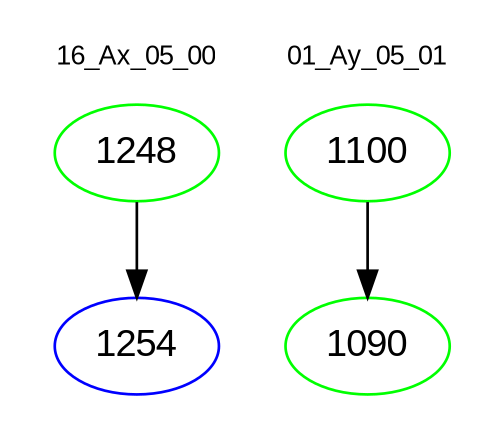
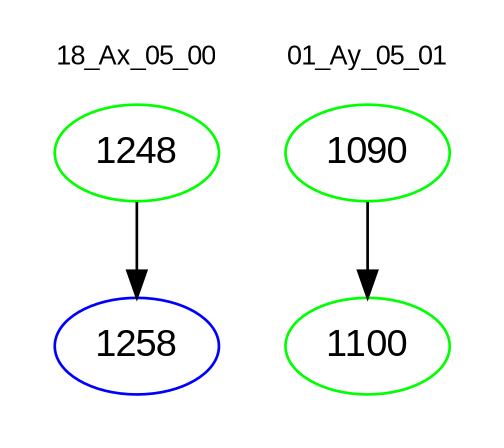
(137, 58) -> (137, 58)
(368, 236) -> (368, 236)
(137, 346) -> (137, 346)
